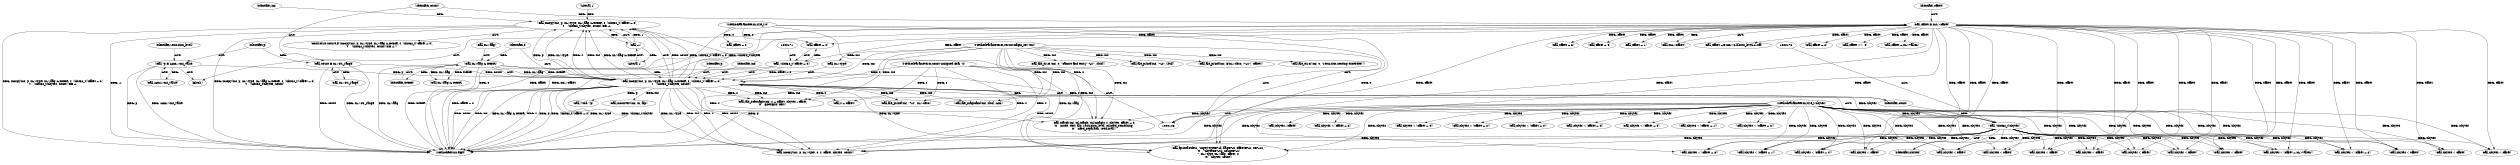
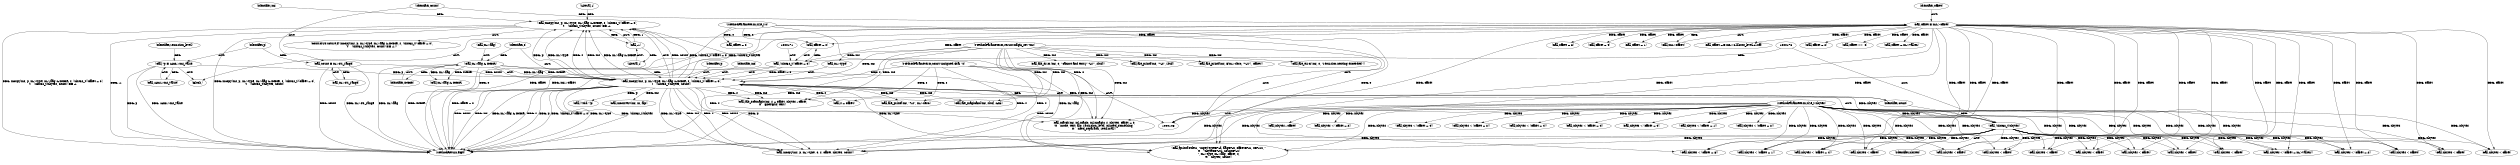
(178, 56) -> (178, 56)
none -> (1296, 57)
(1965, 143) -> none
